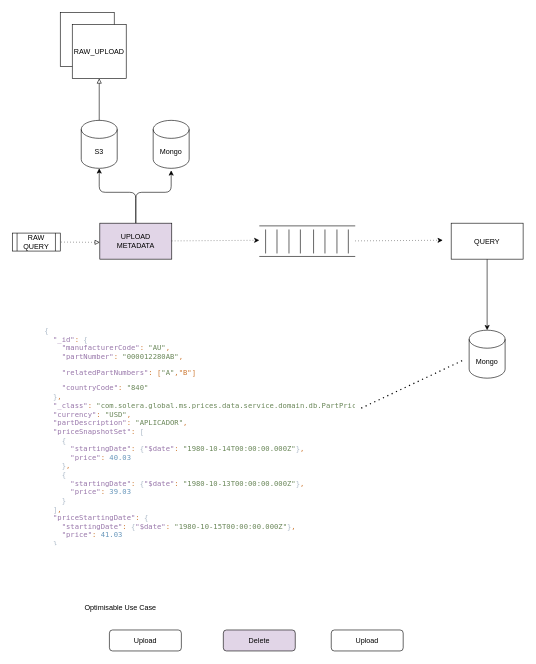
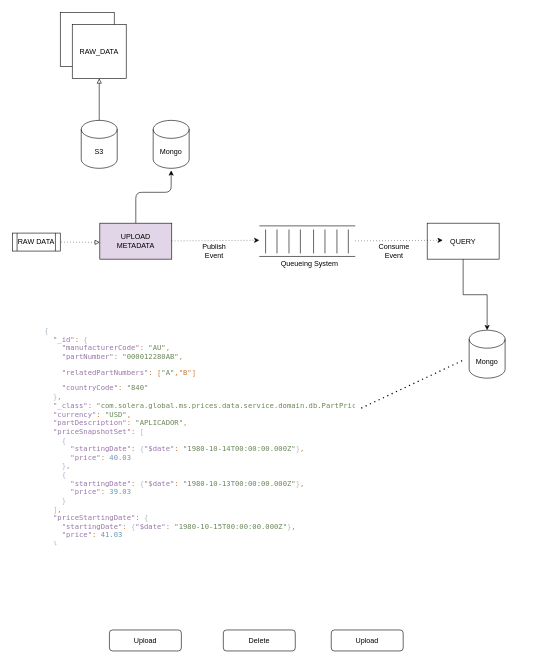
(99, 51) -> (99, 51)
(100, 189) -> none
(488, 241) -> (464, 241)
(36, 242) -> (36, 242)
none -> (215, 251)
none -> (395, 251)
none -> (310, 264)
(127, 608) -> none
(260, 641) -> (260, 641)
